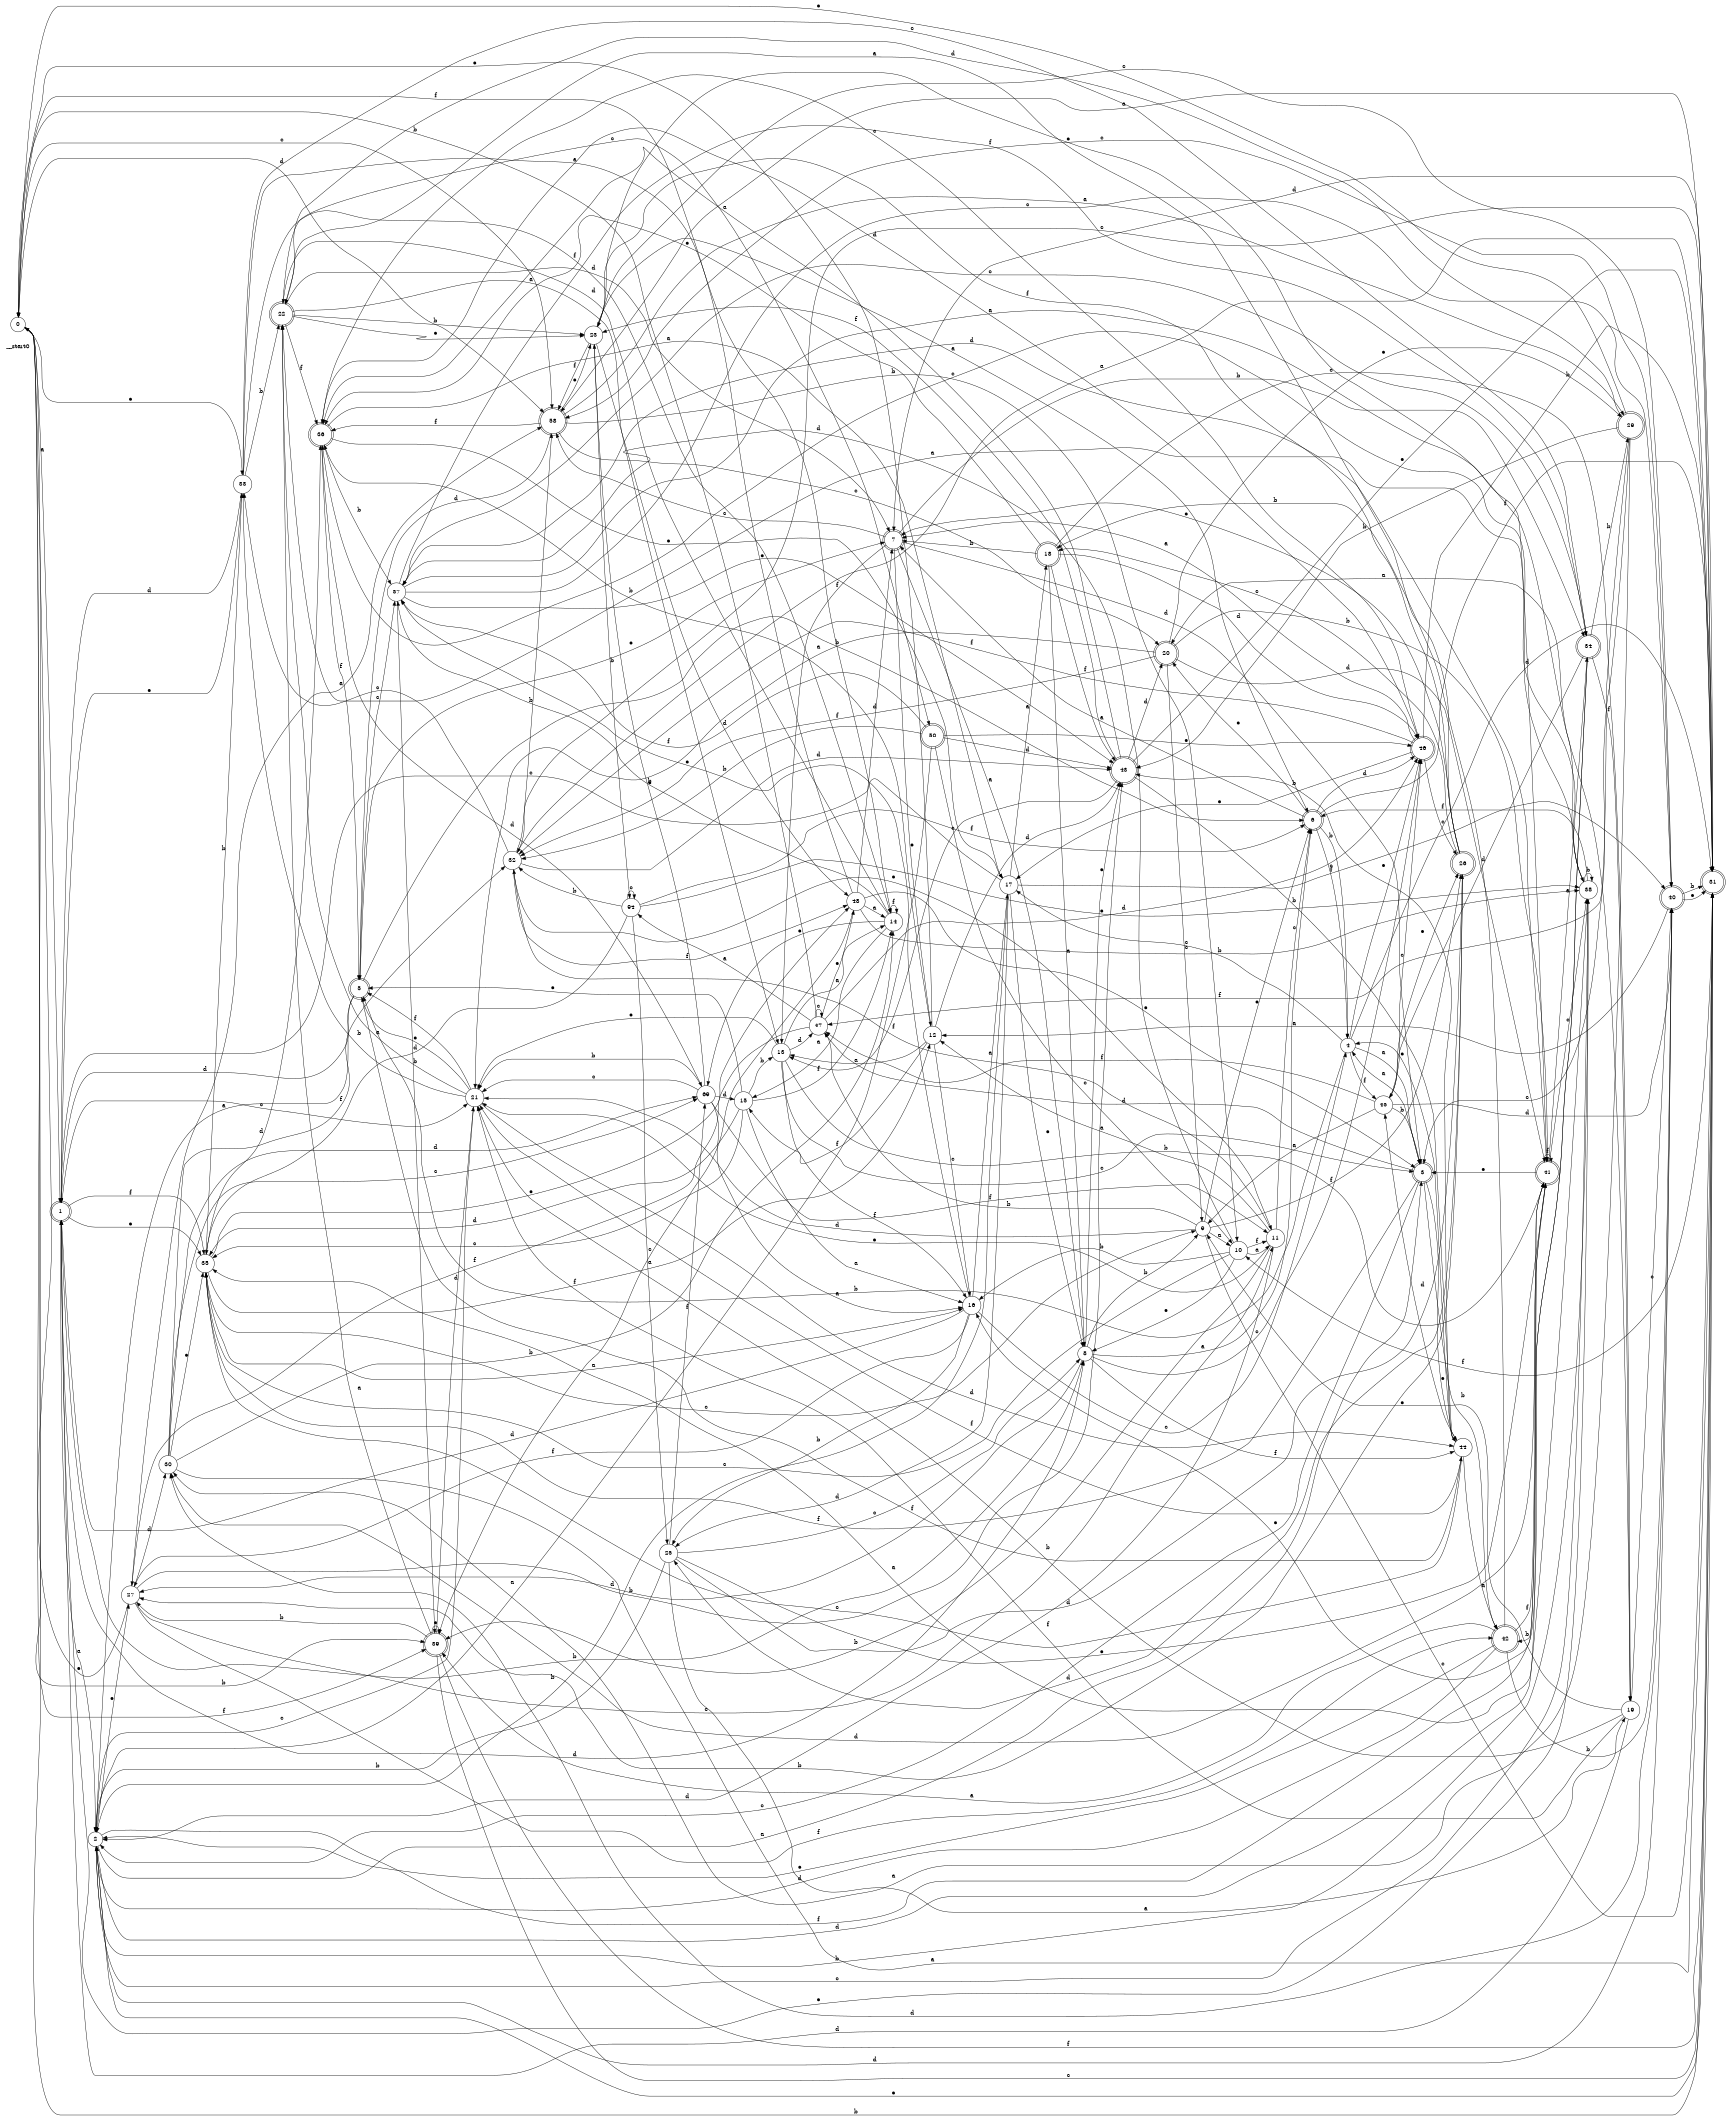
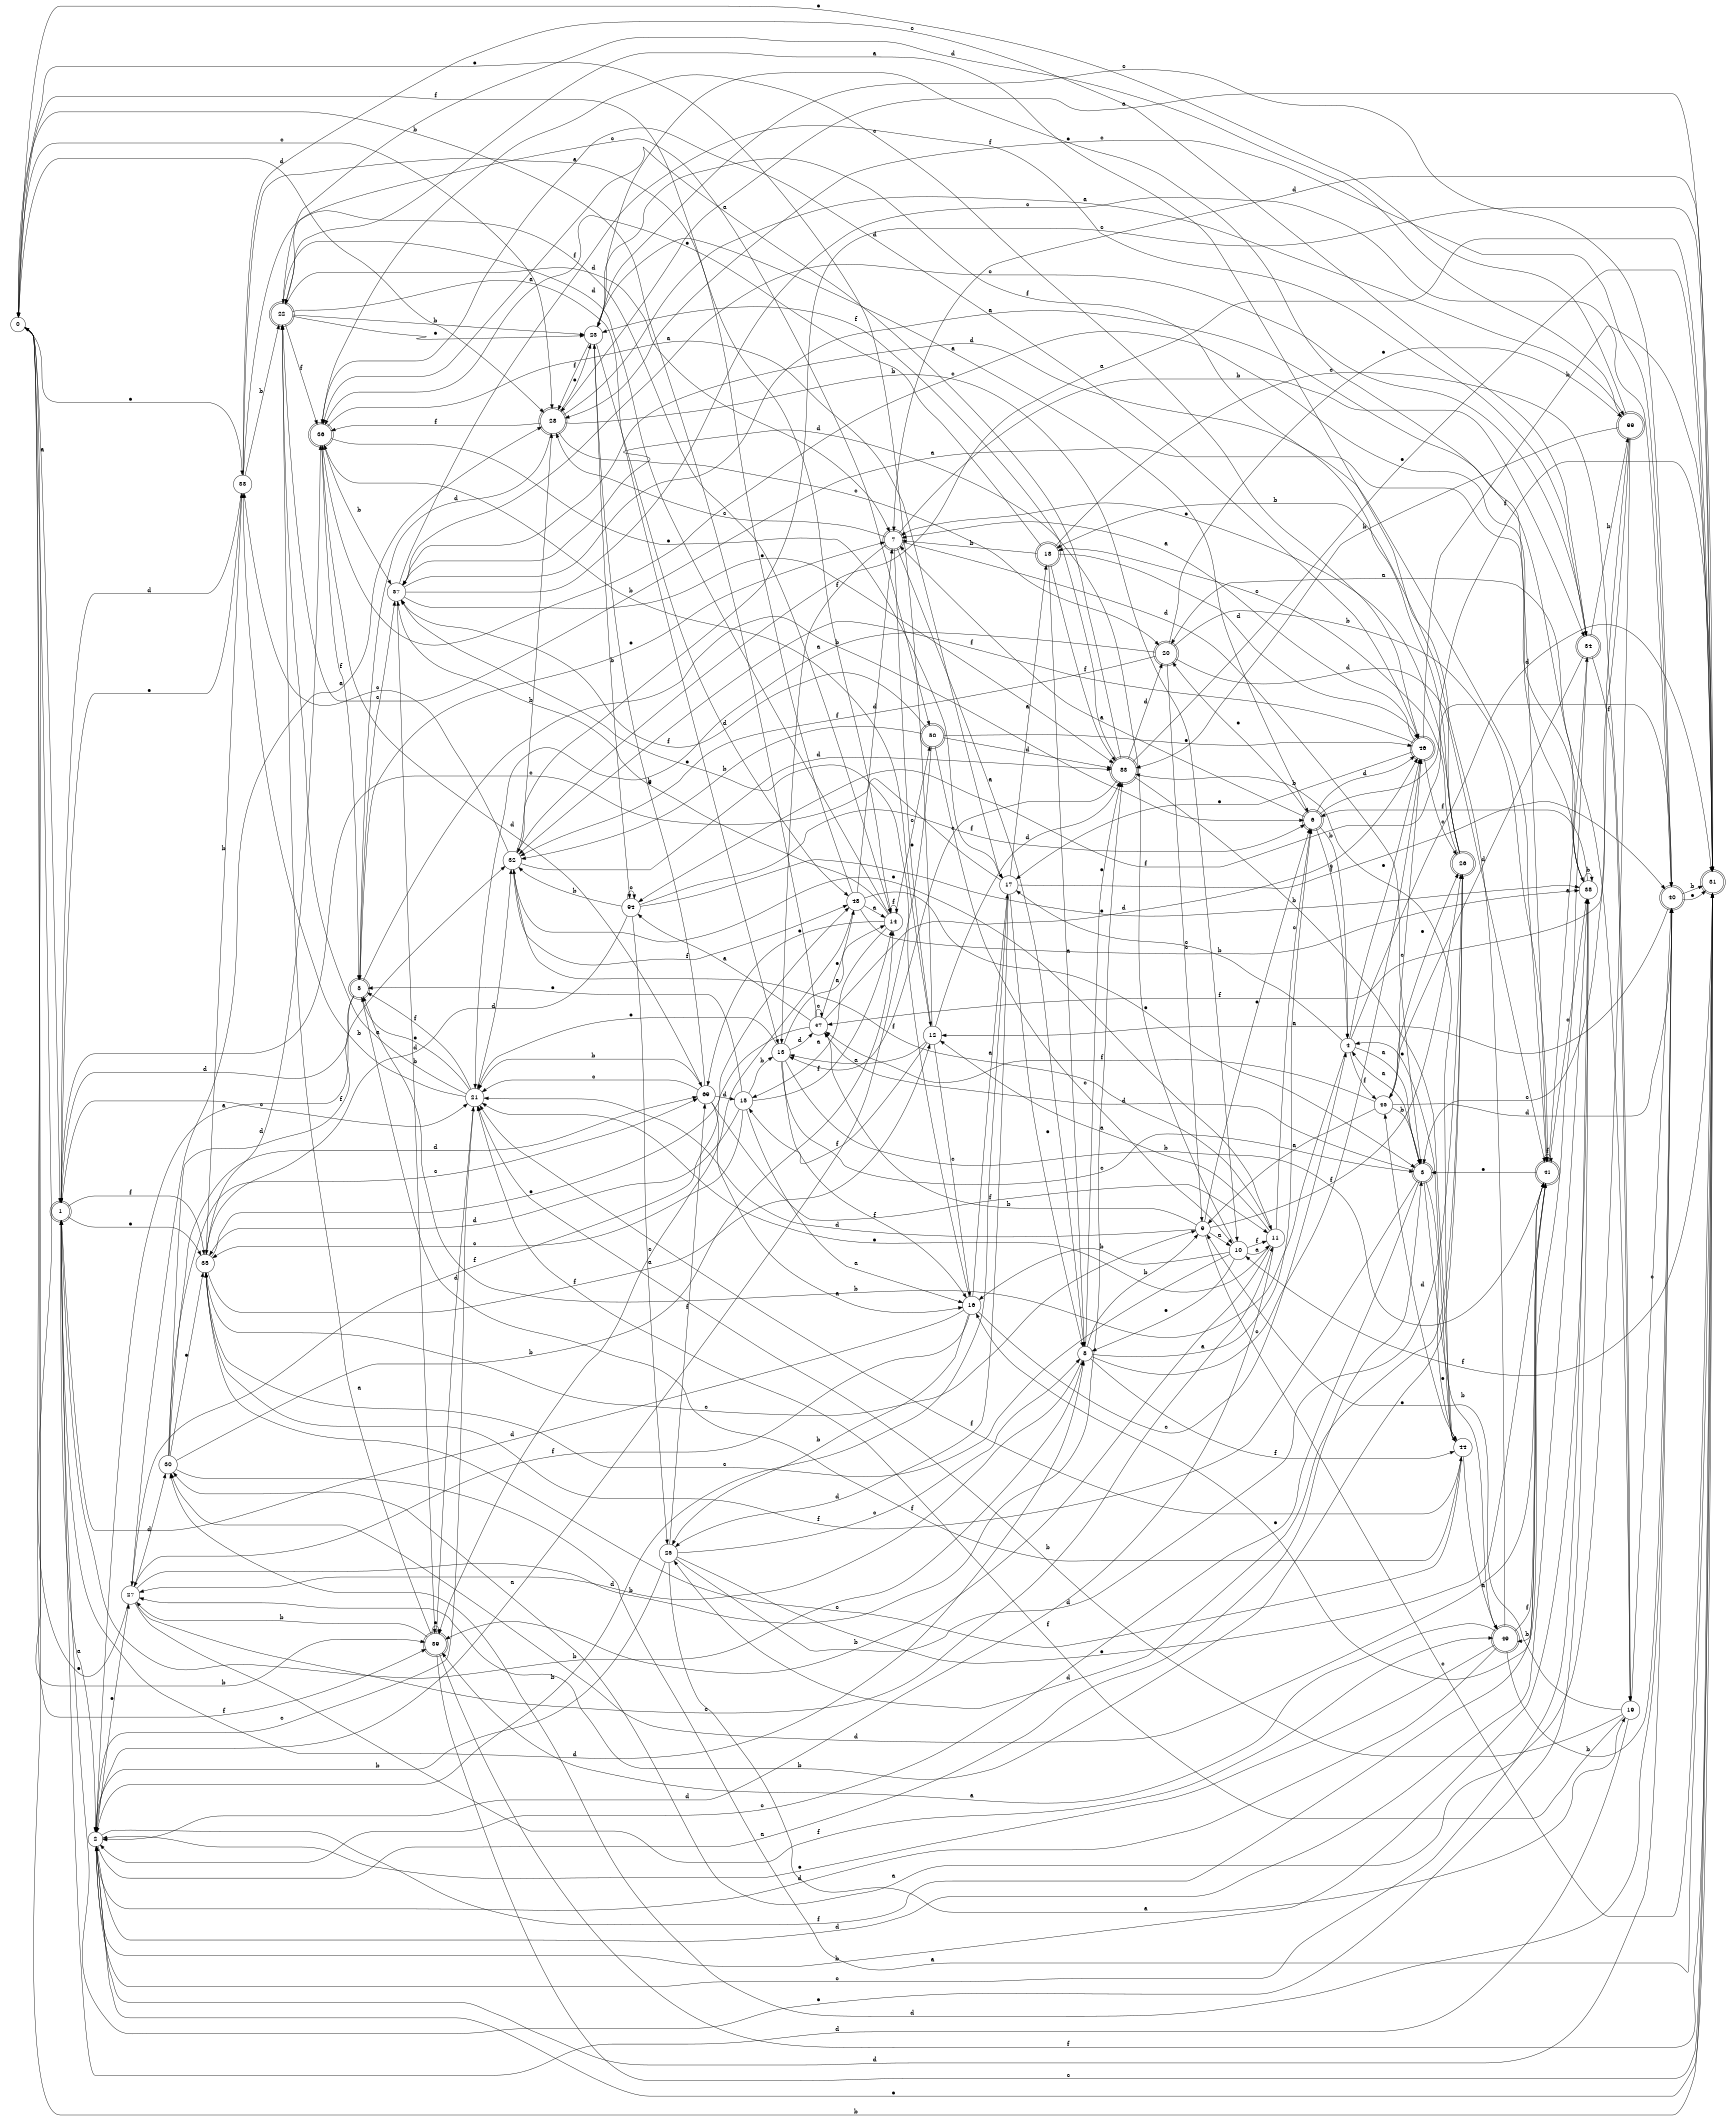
(18, 347) -> none
(553, 421) -> (553, 421)
(1631, 426) -> (1631, 426)
(1124, 770) -> (1124, 770)
none -> (912, 832)
none -> (1254, 856)
(906, 1373) -> (500, 982)
(550, 1374) -> none
(1505, 1639) -> (1505, 1639)
(1330, 1710) -> none
